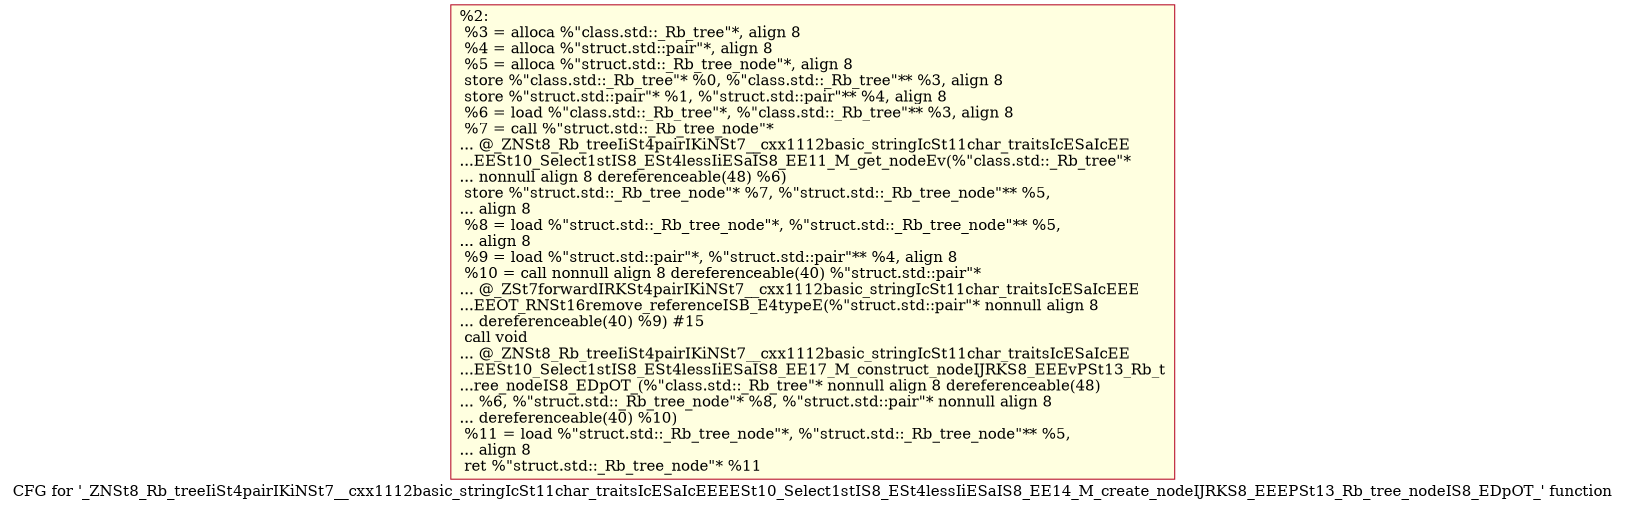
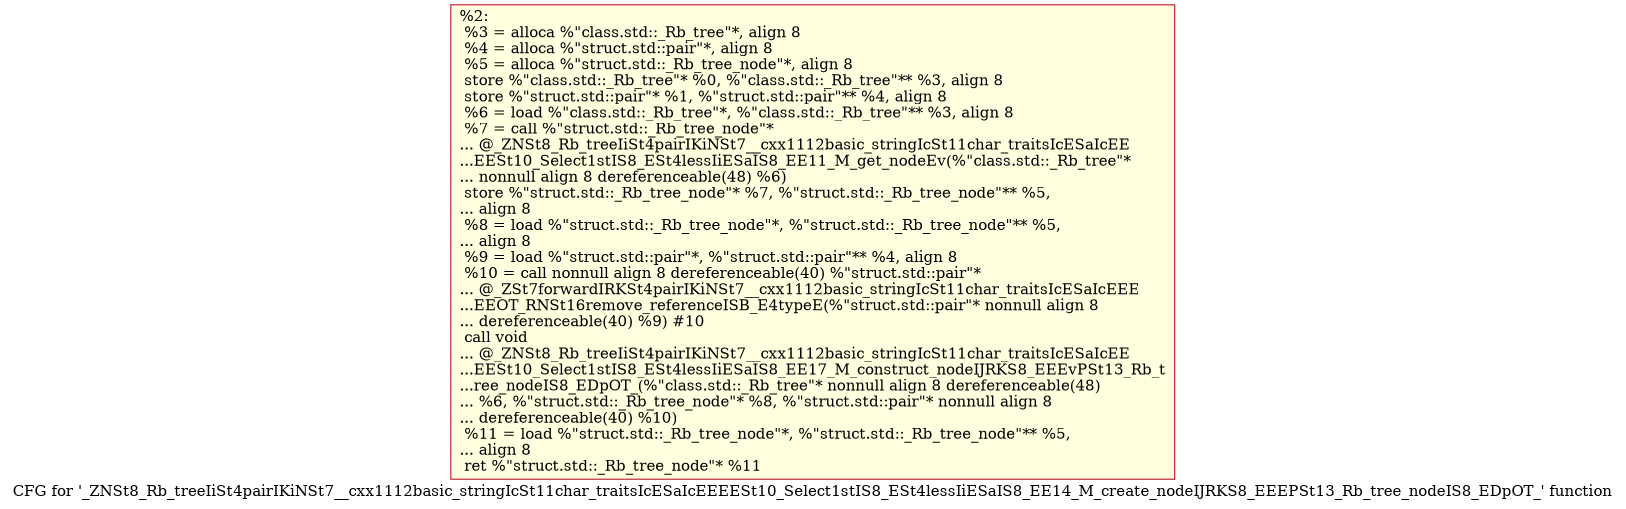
(582, 322) -> (582, 322)
